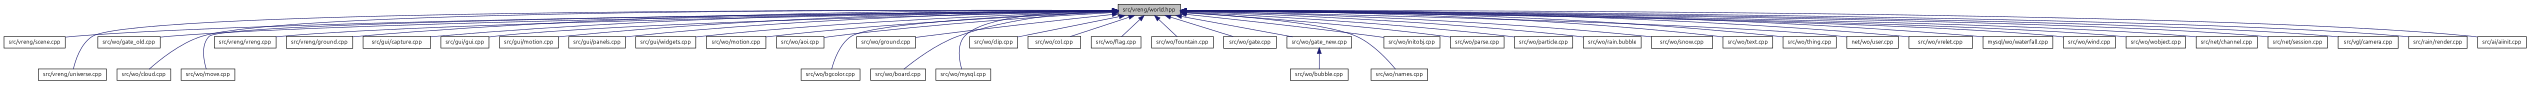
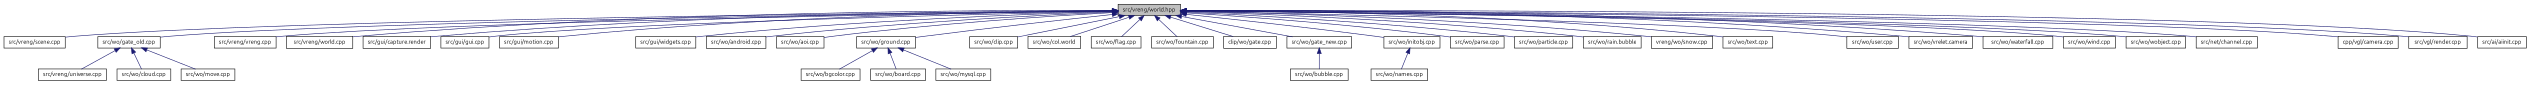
(625, 13) -> (138, 61)
(370, 17) -> (98, 60)
(643, 17) -> (171, 60)
(1019, 17) -> (927, 60)
(961, 20) -> (856, 60)
(1298, 23) -> (1405, 61)
(960, 35) -> (893, 61)
(320, 42) -> (320, 42)
(397, 42) -> (397, 42)
(597, 42) -> none
(736, 42) -> (736, 42)
(1054, 42) -> (1054, 42)
(1250, 42) -> (1250, 42)
(1682, 42) -> (1682, 42)
(1810, 42) -> none
(1873, 42) -> (1873, 42)
(1941, 42) -> (1941, 42)
(2018, 42) -> (2018, 42)
(2298, 42) -> none
(2368, 42) -> (2368, 42)
(2438, 42) -> (2438, 42)
